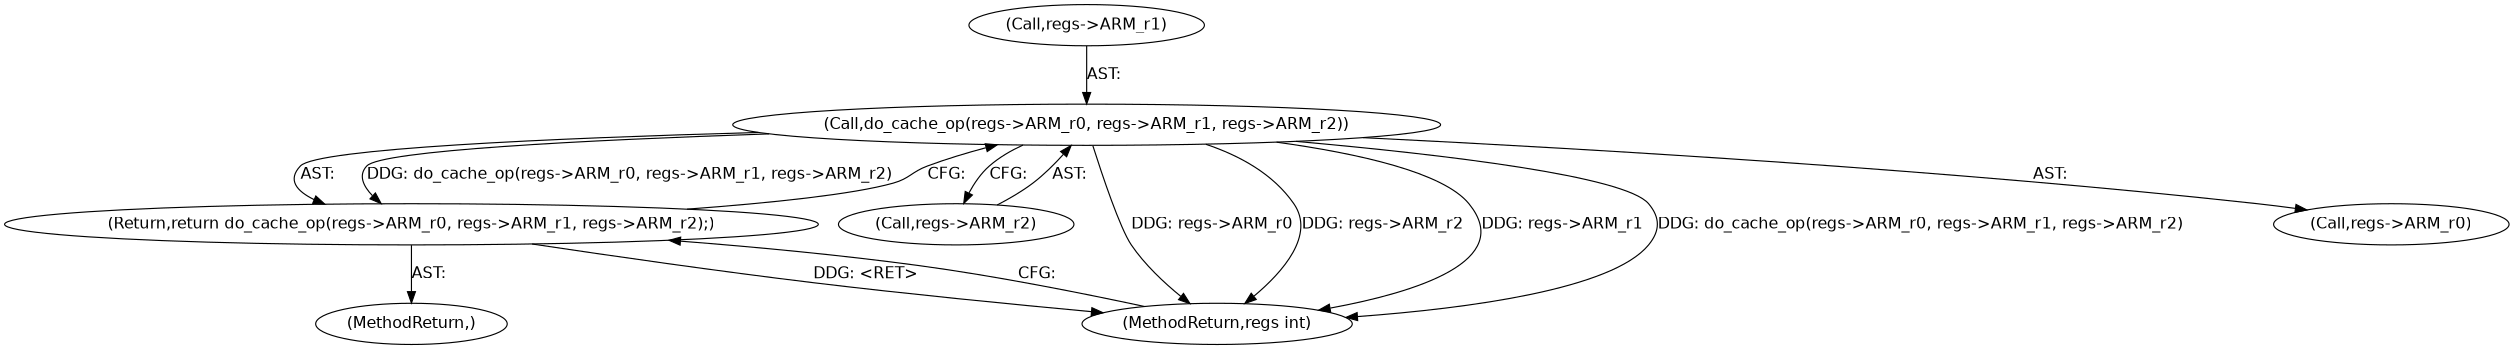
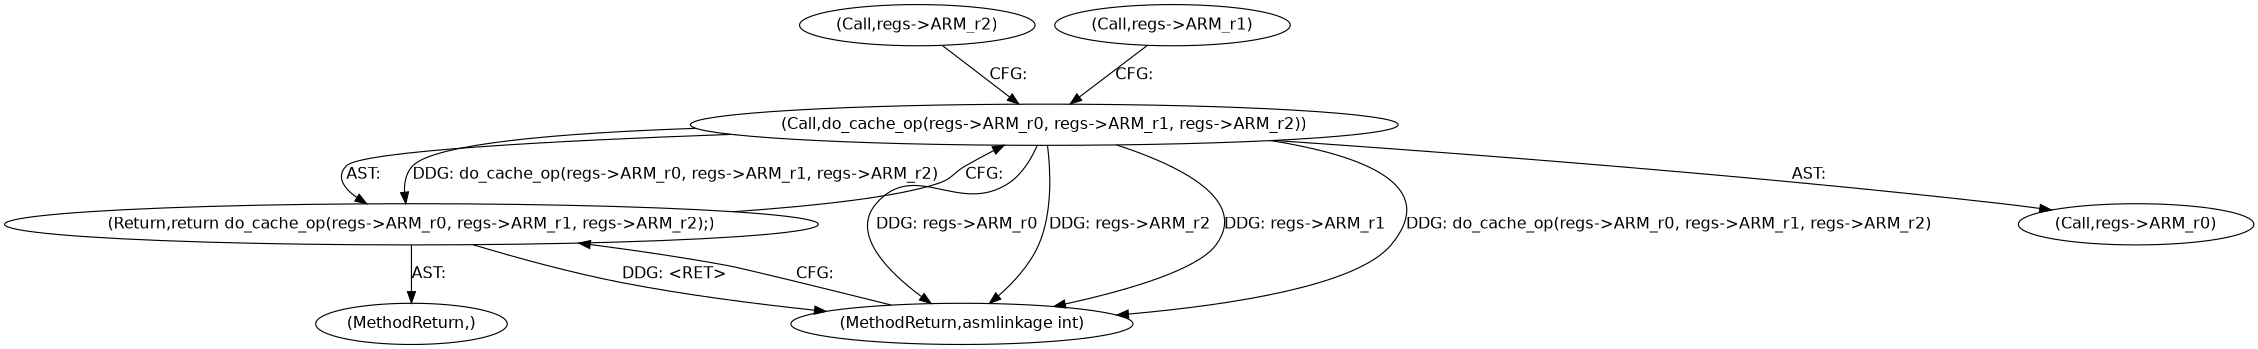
(1107, 75) -> (1137, 75)
(992, 164) -> none
(1072, 175) -> (1011, 75)
(1217, 324) -> (962, 324)
